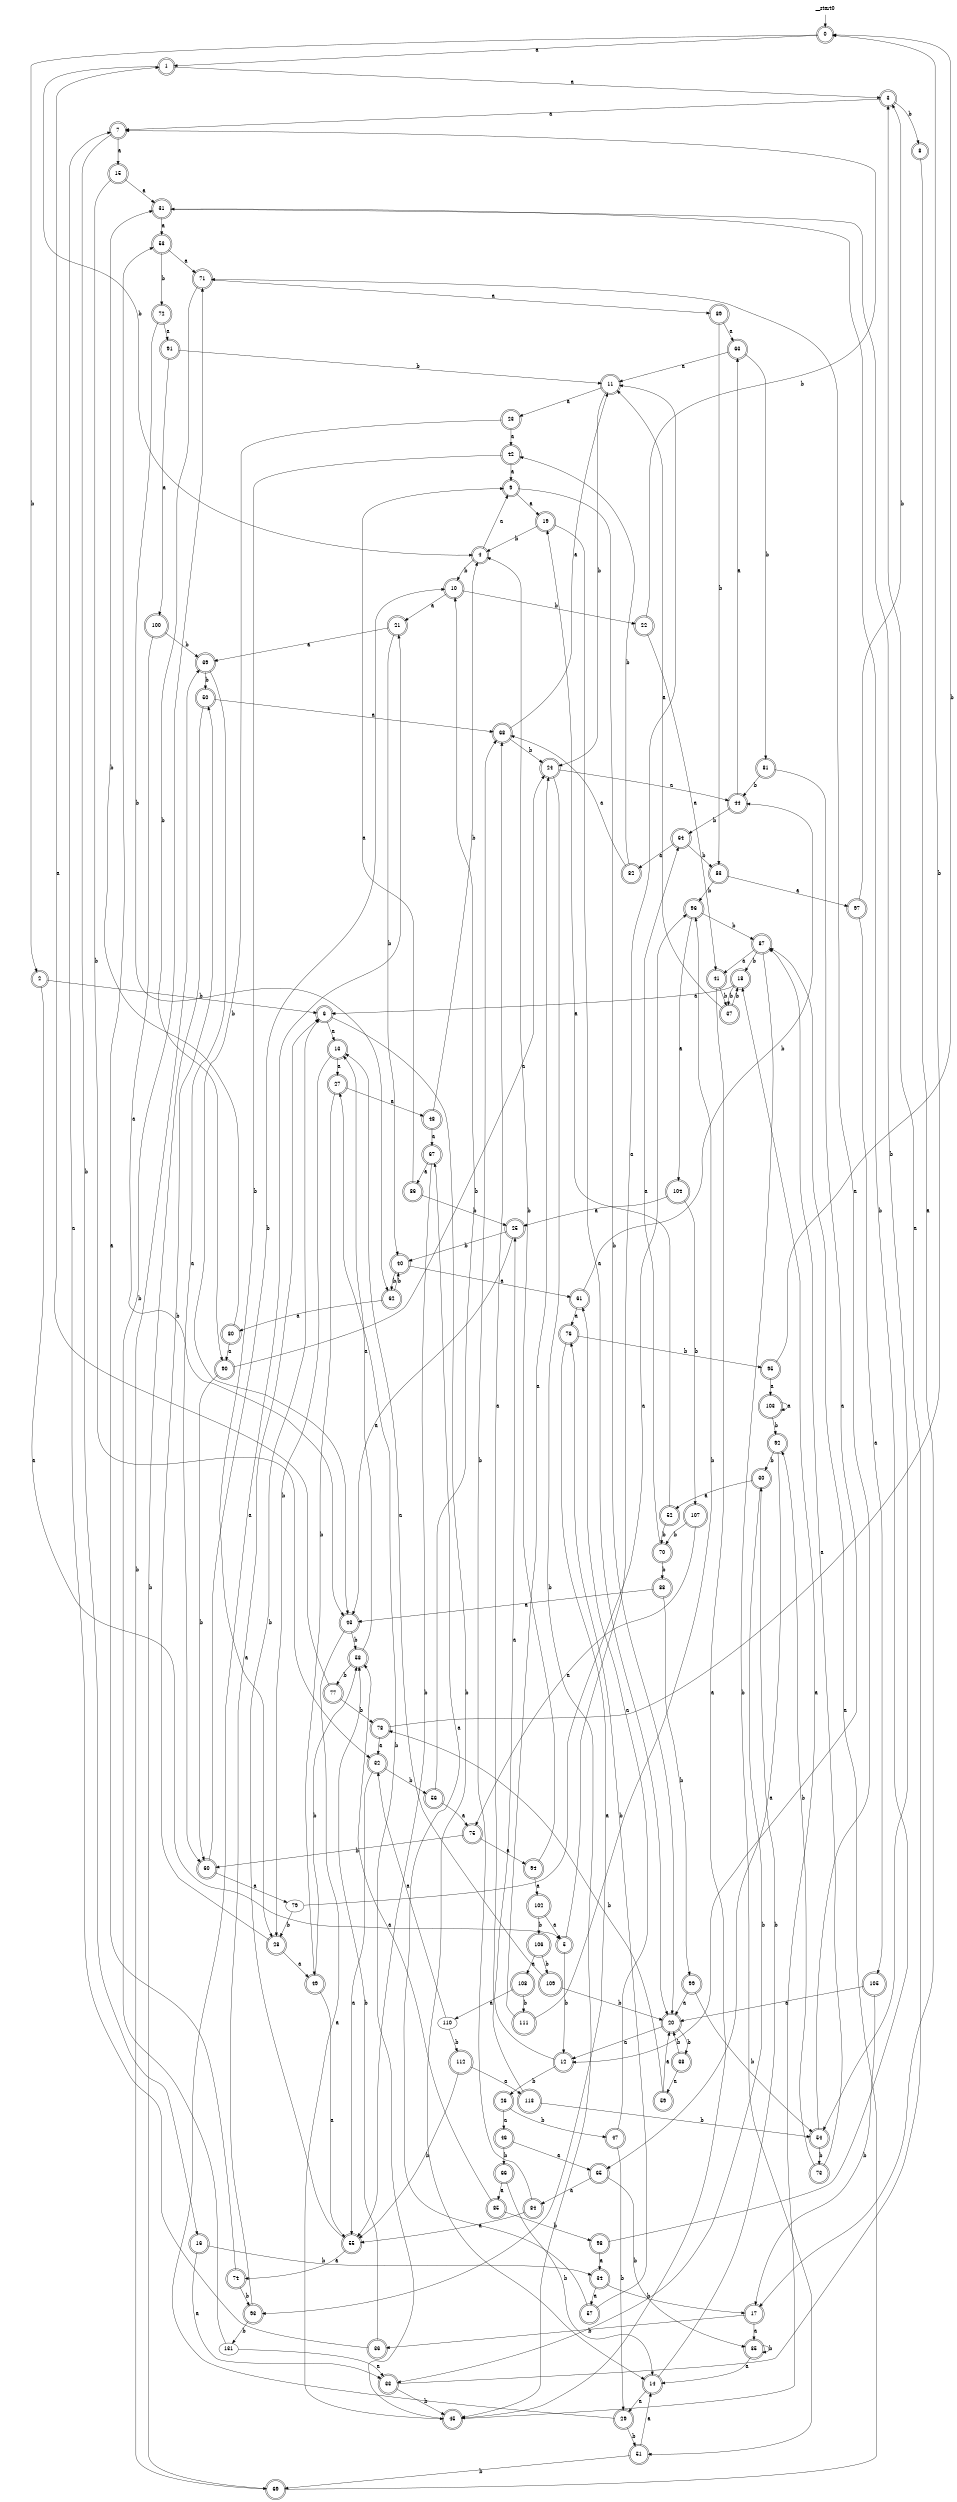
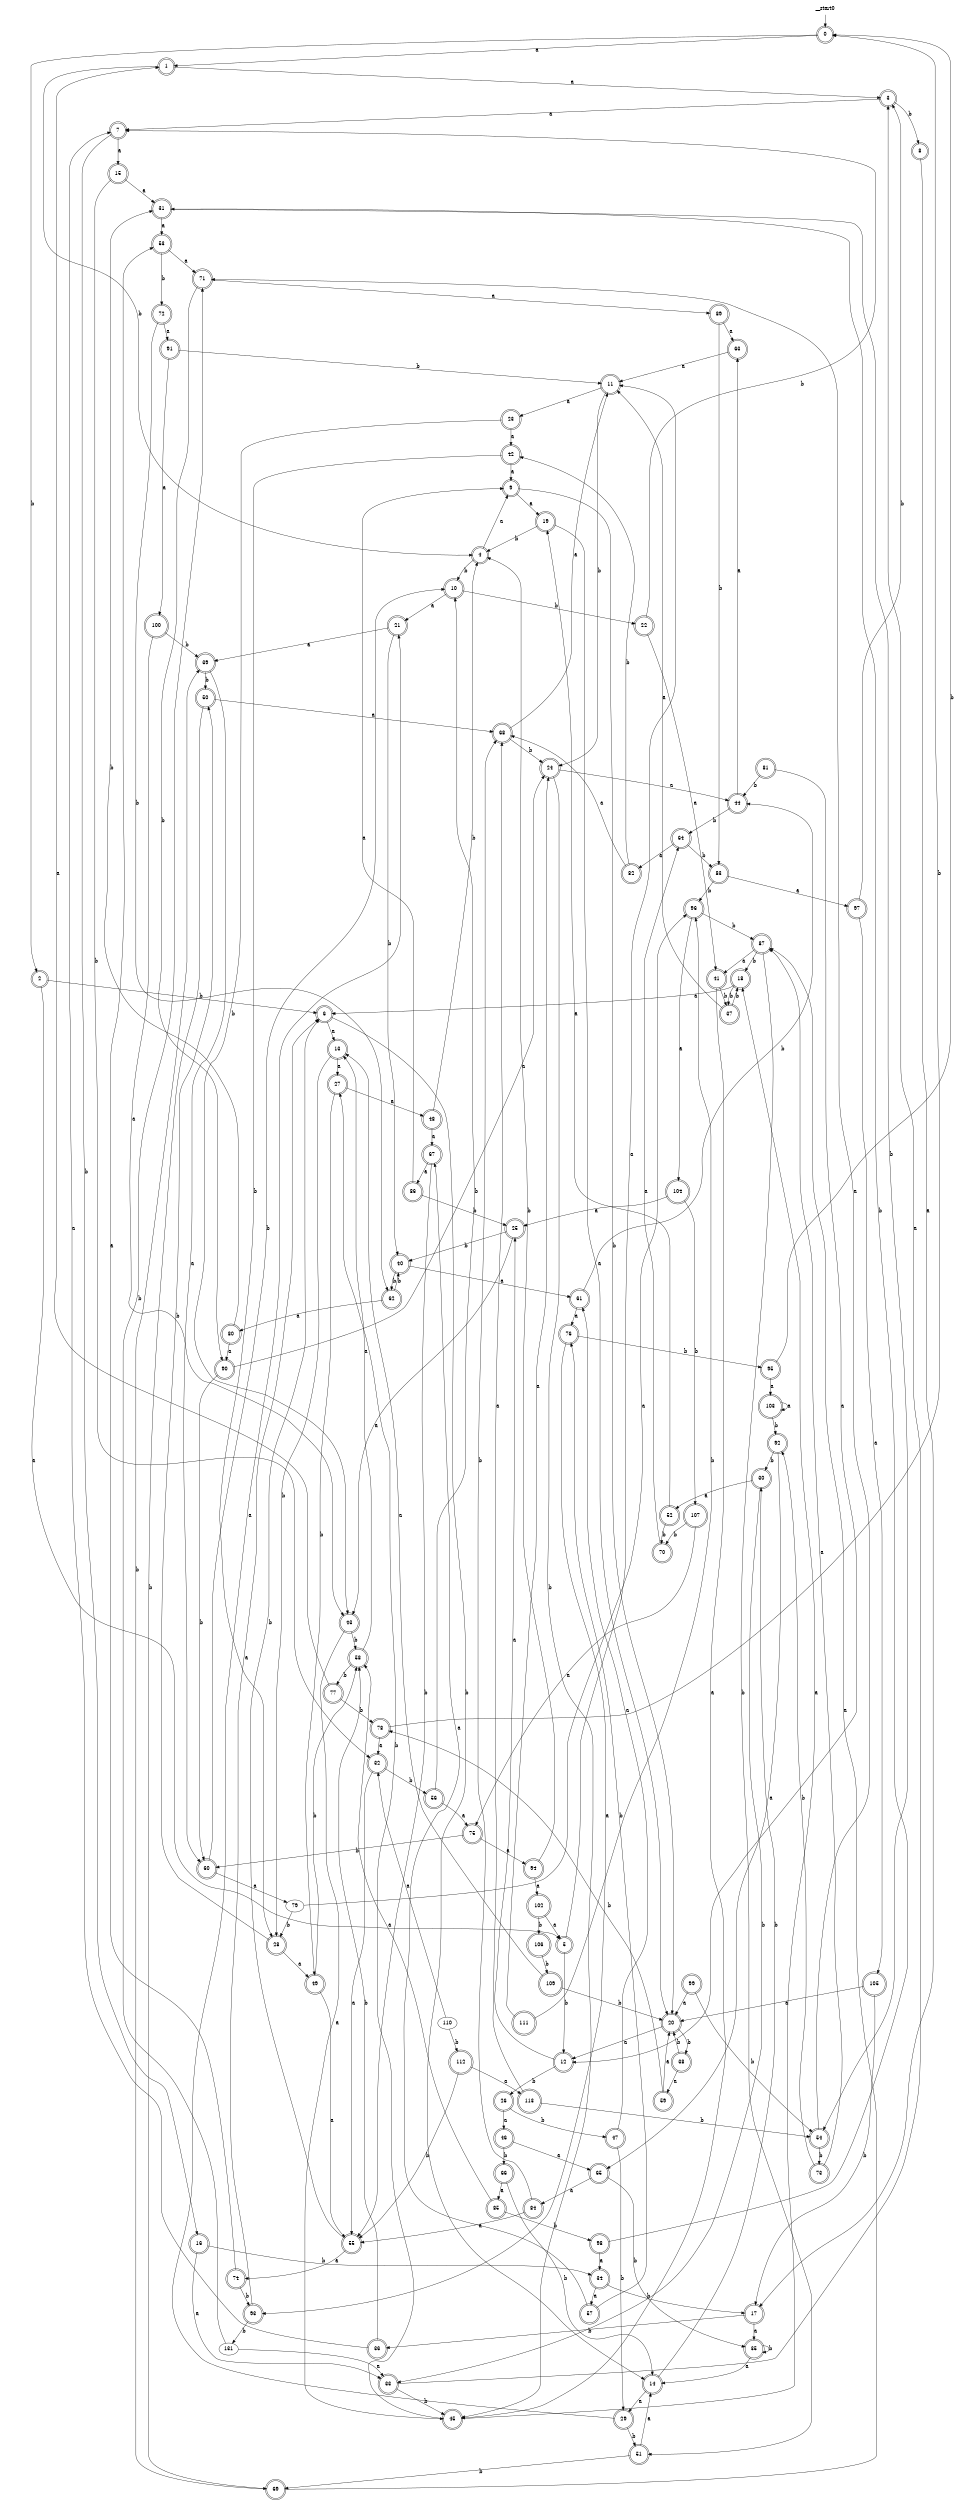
(766, 551) -> none
(662, 1588) -> none
(523, 1984) -> none
